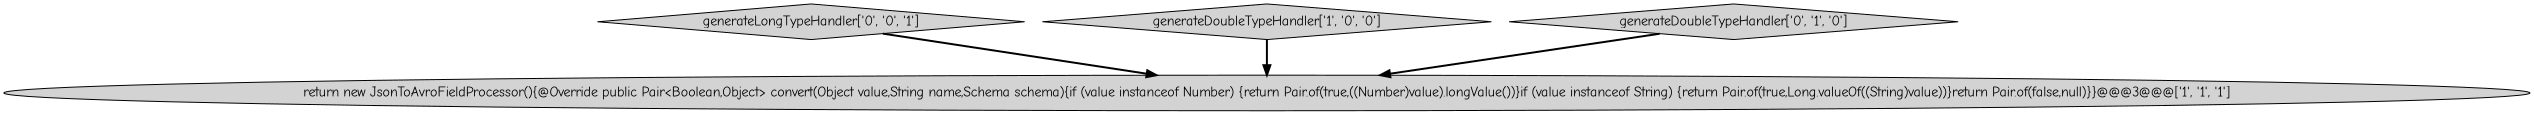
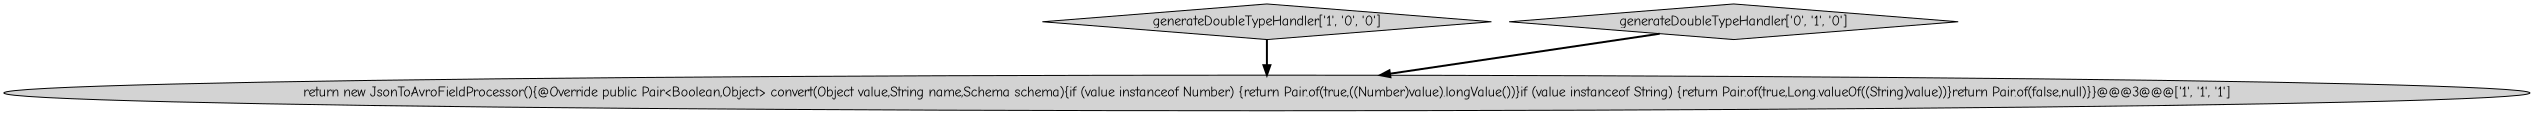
(811, 22) -> none
